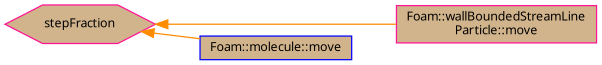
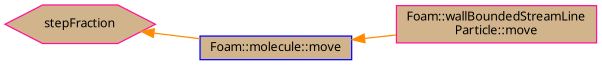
(282, 24) -> (380, 37)
